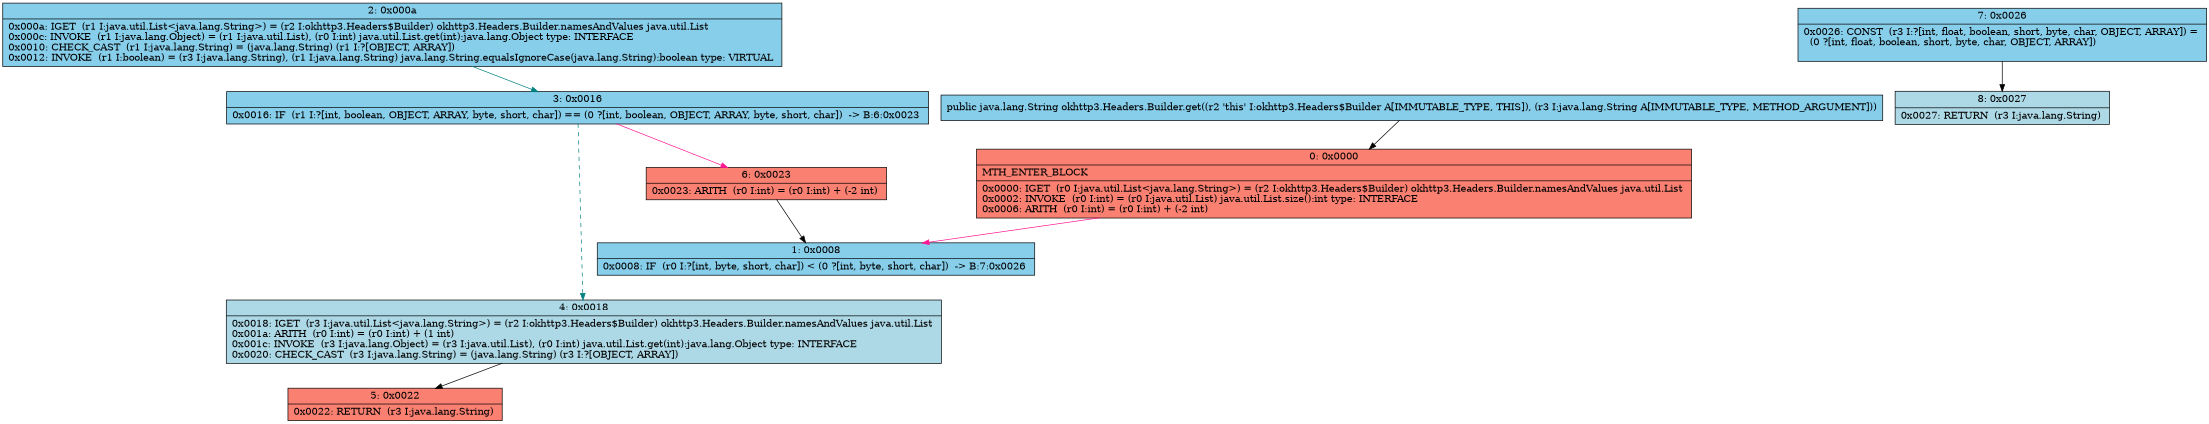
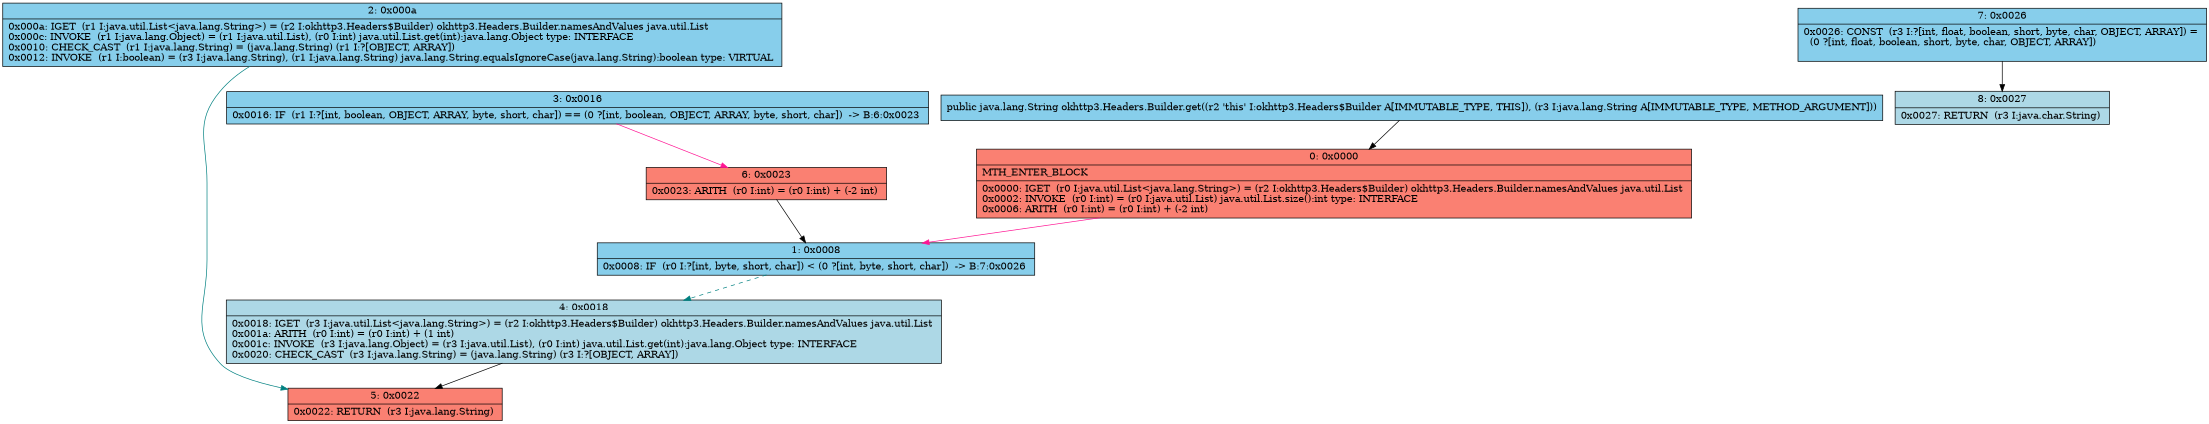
(502, 78) -> (207, 241)
(2002, 116) -> (2002, 116)
(580, 208) -> (728, 287)
